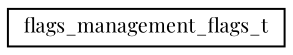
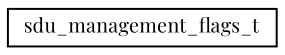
(146, 28) -> (142, 28)
